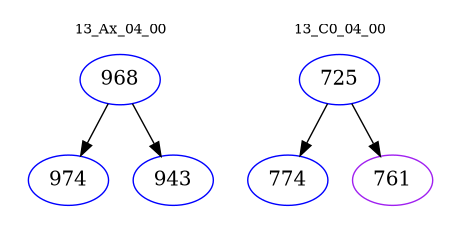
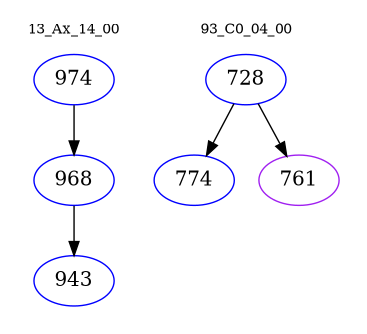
(121, 30) -> (74, 30)
(340, 30) -> (247, 30)
(340, 80) -> (246, 80)
(98, 123) -> (74, 123)
